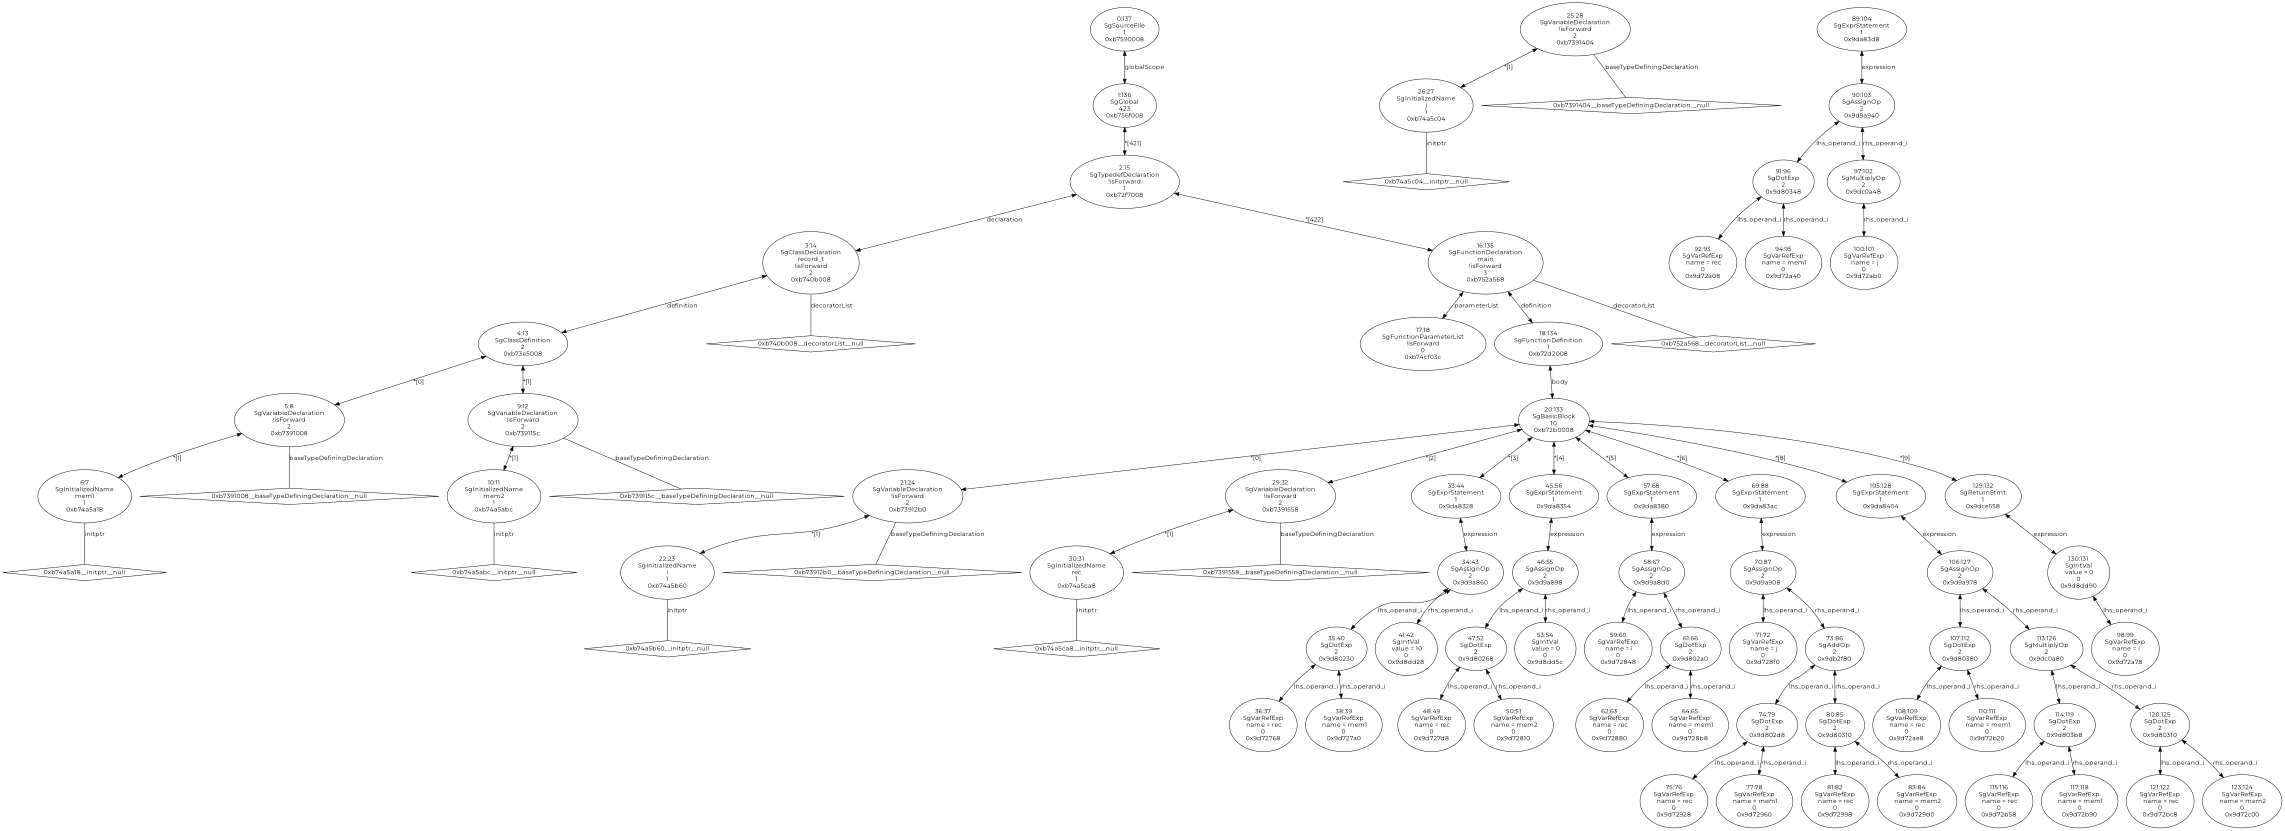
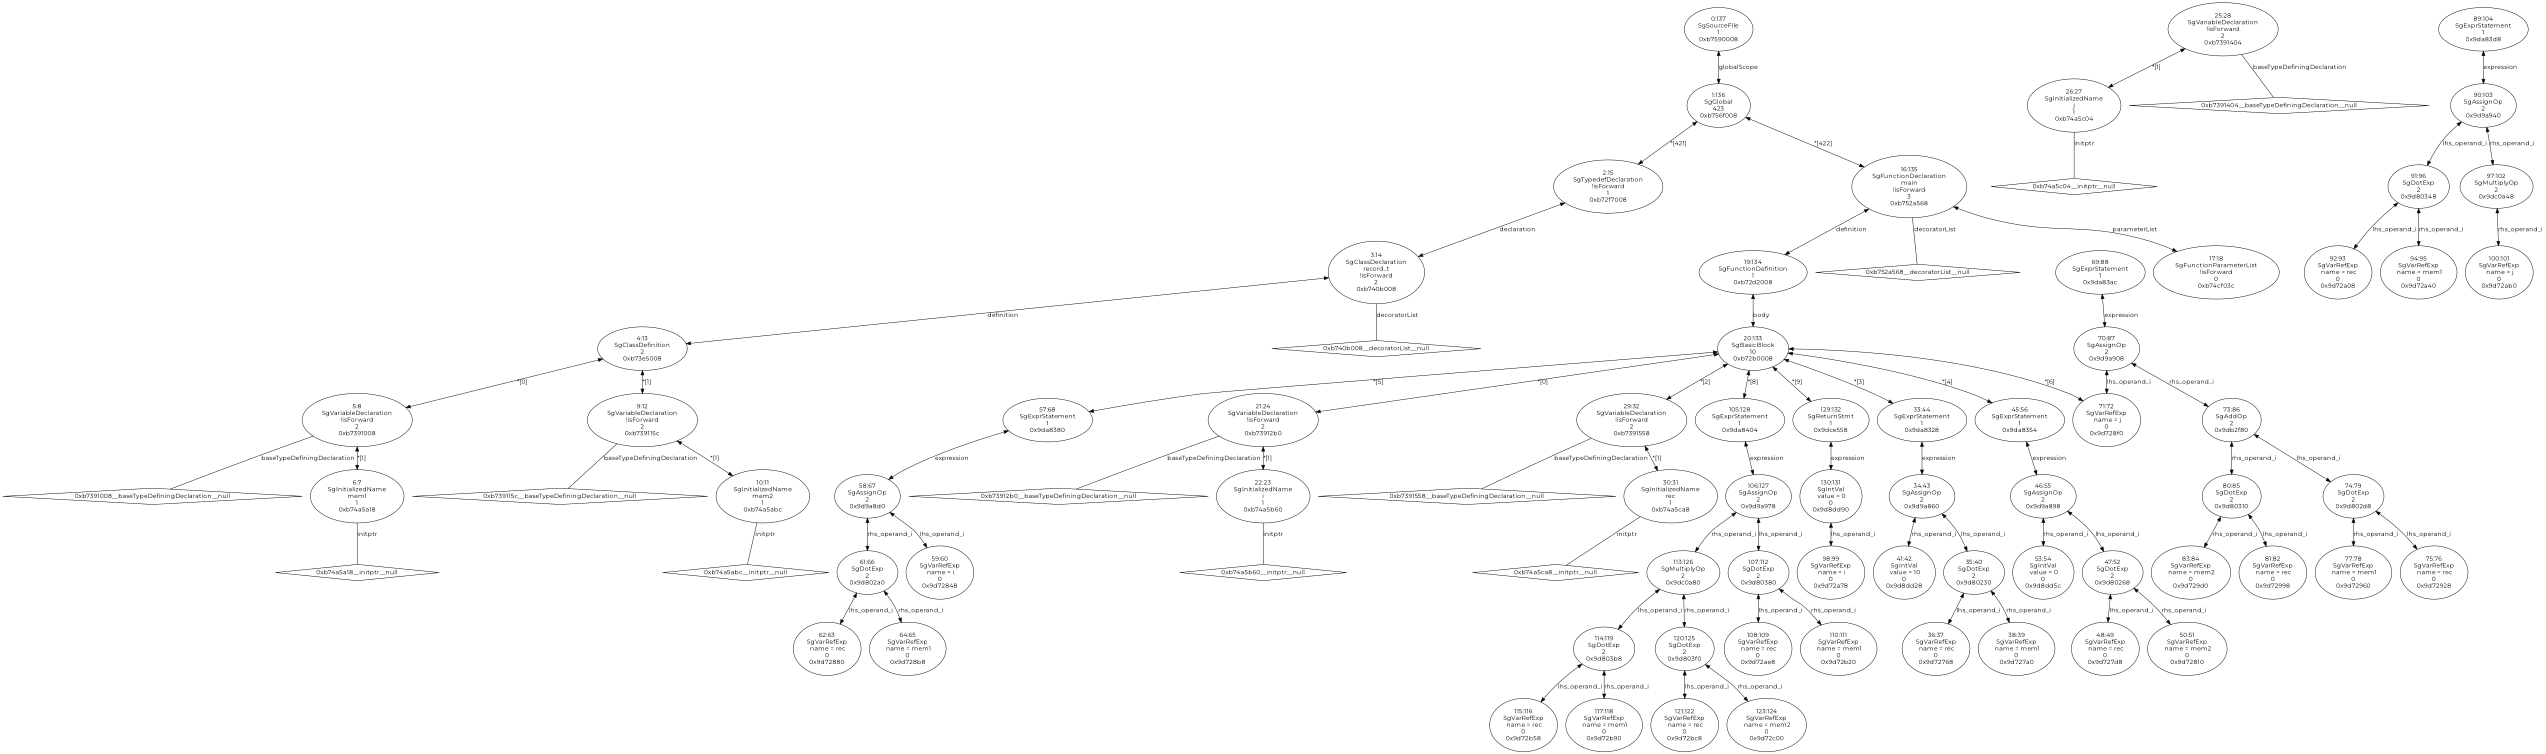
(1303, 222) -> (1805, 142)
(1549, 344) -> (1753, 272)
(1657, 454) -> (1939, 361)
